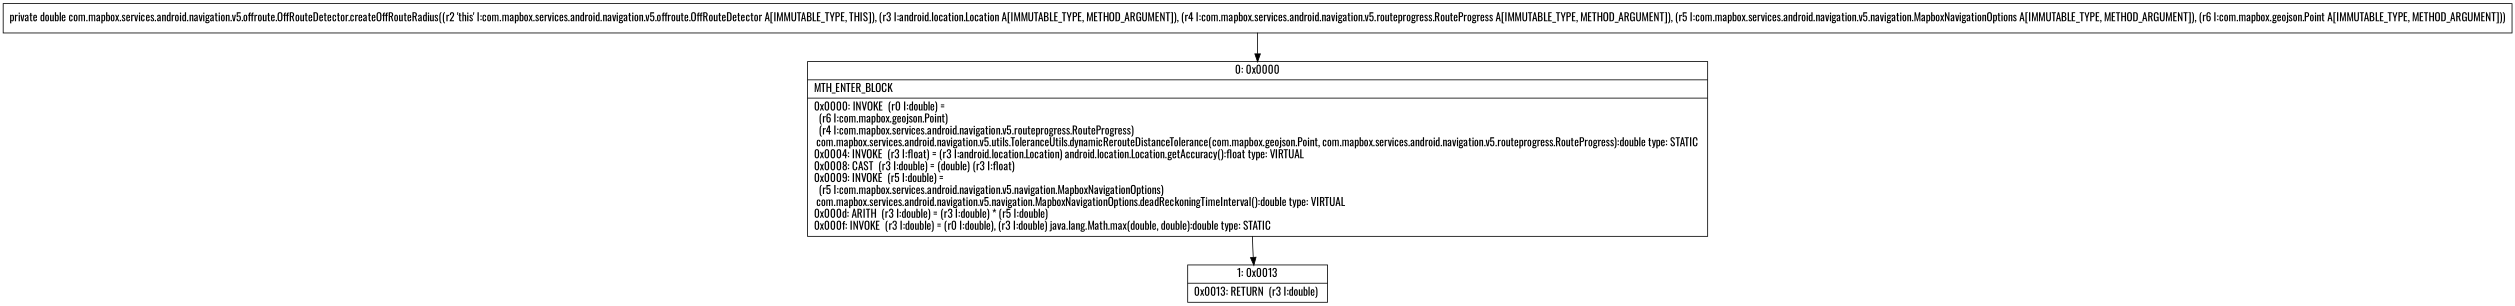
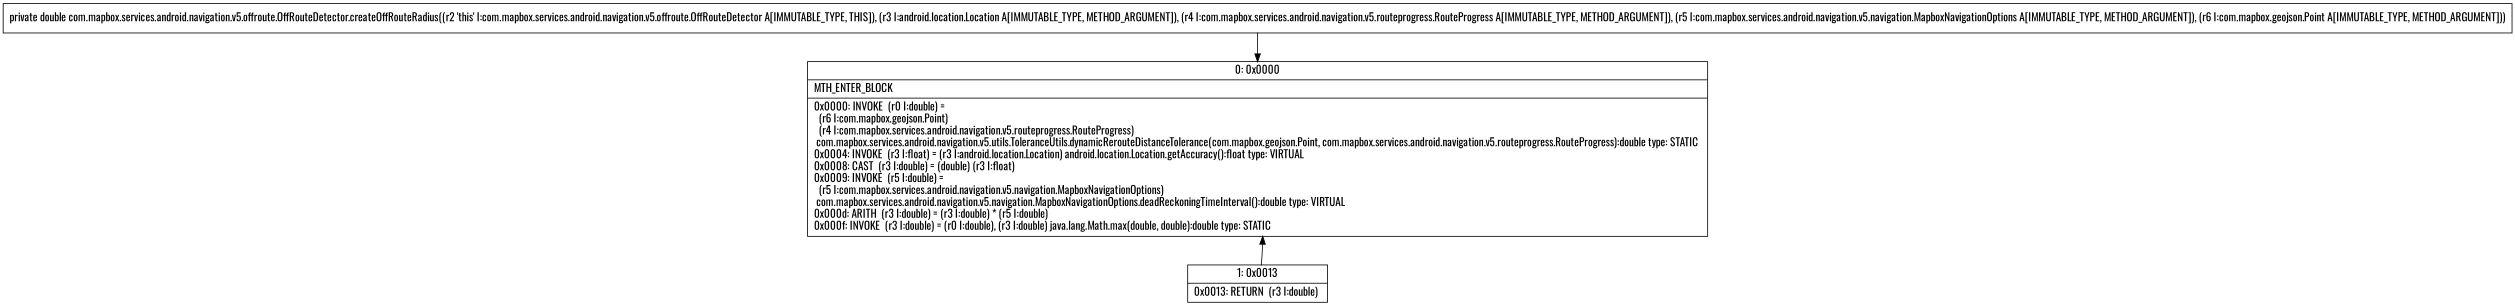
(1253, 247) -> (1262, 255)
